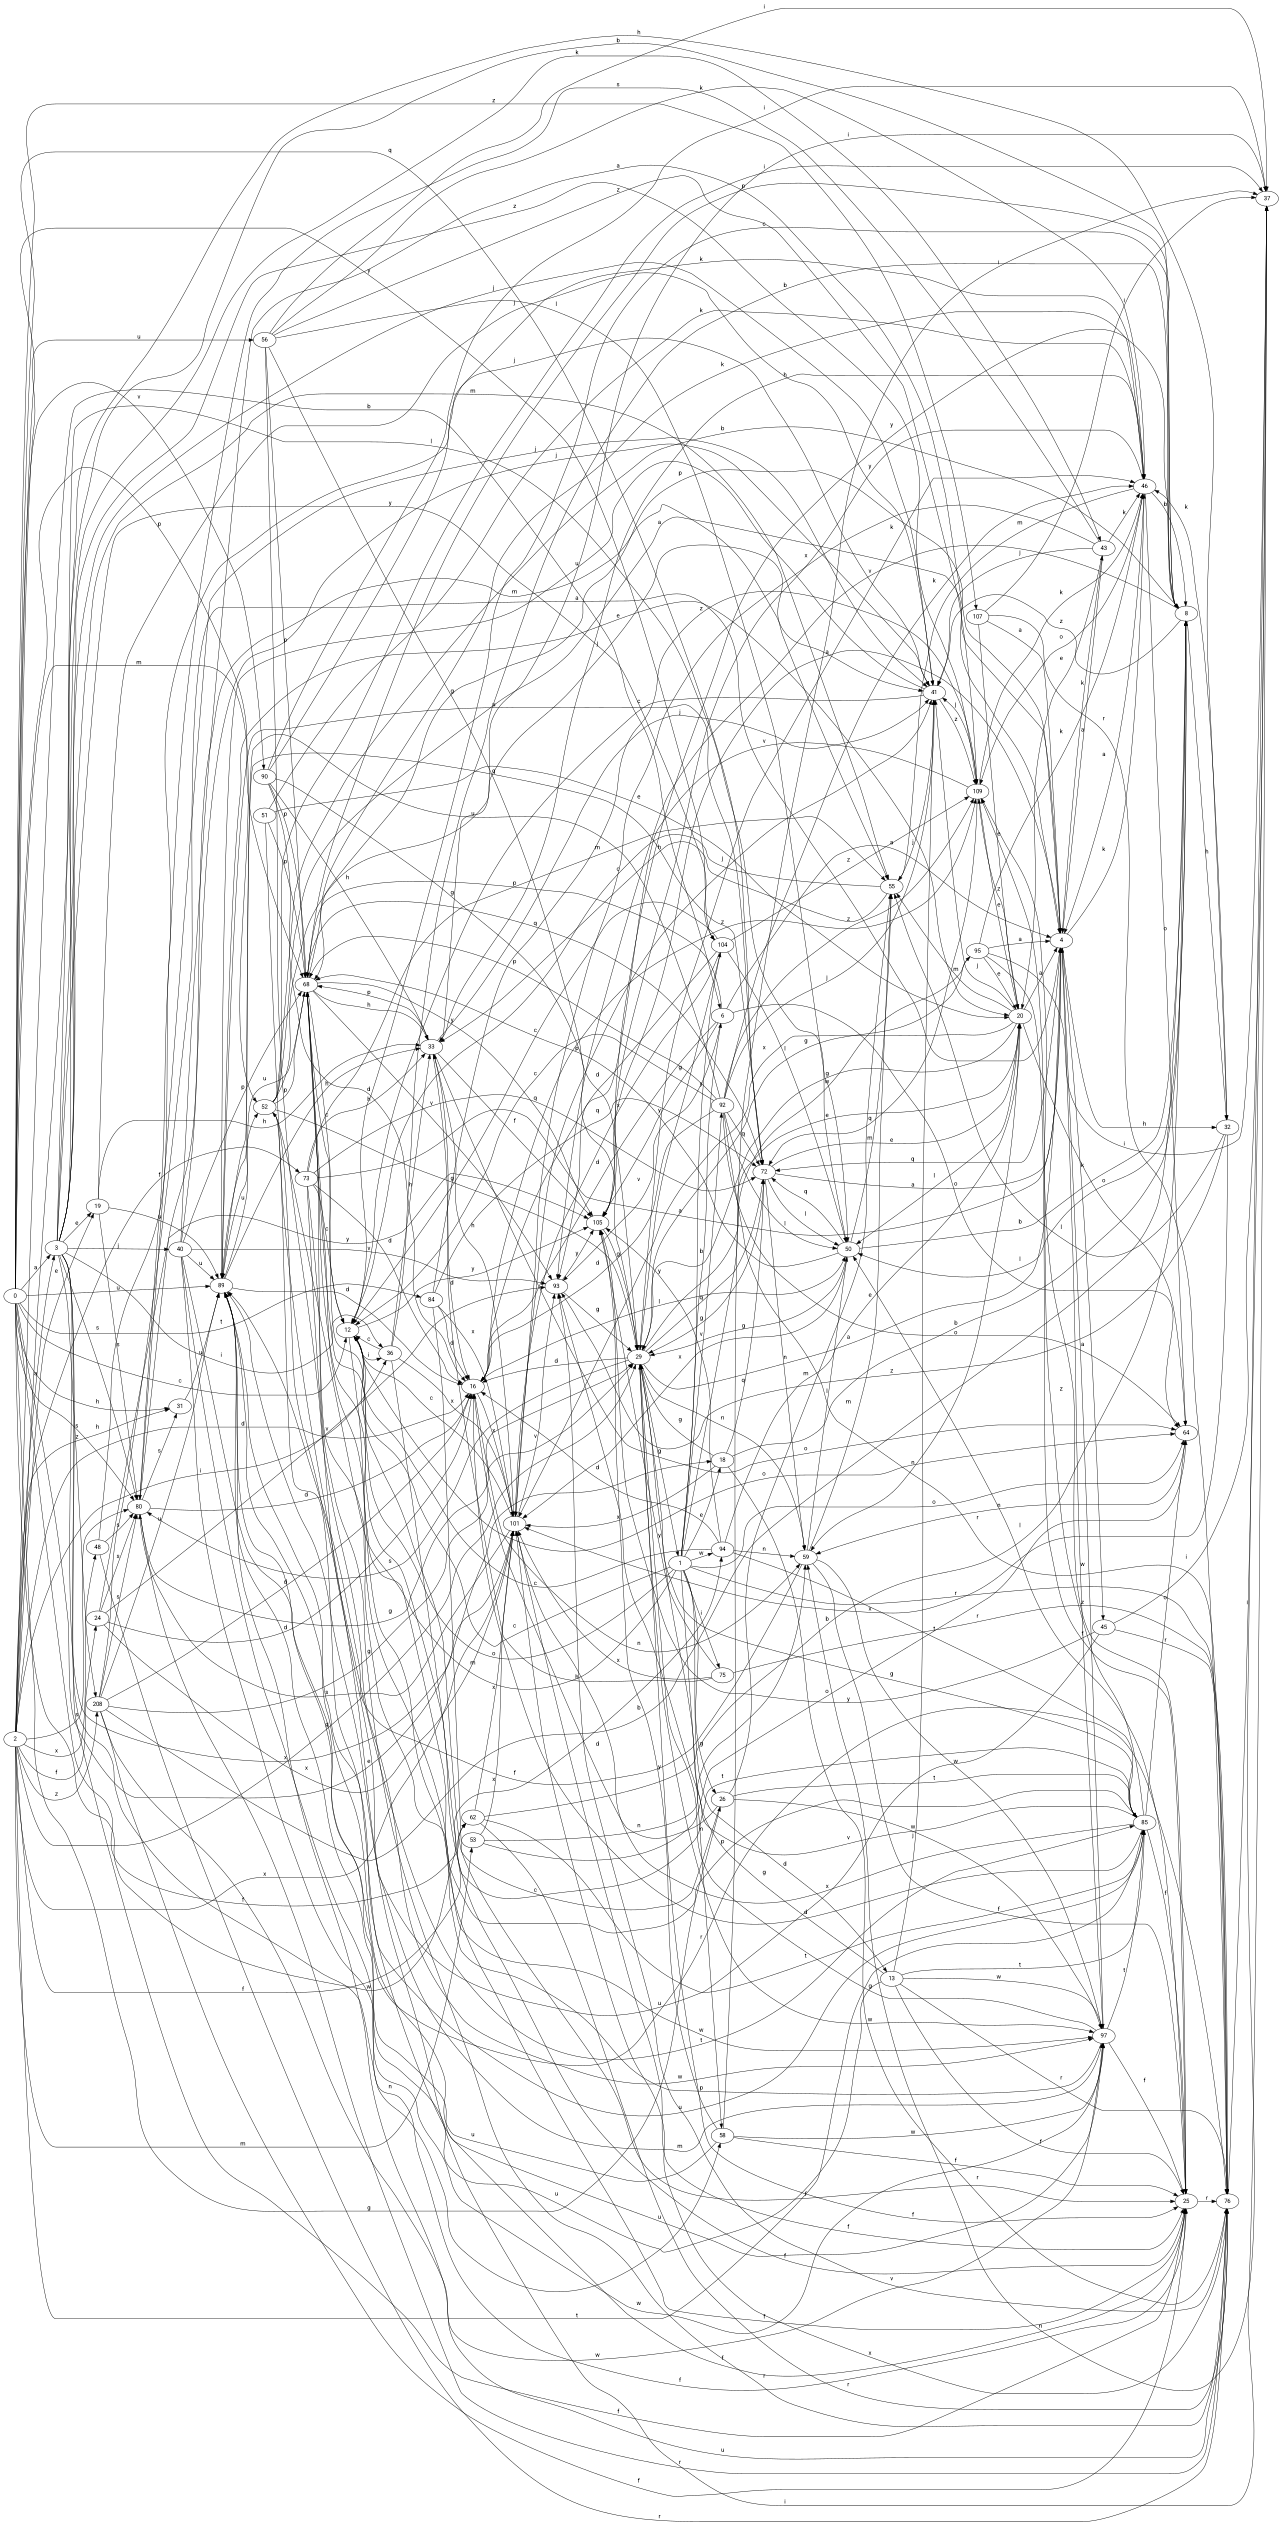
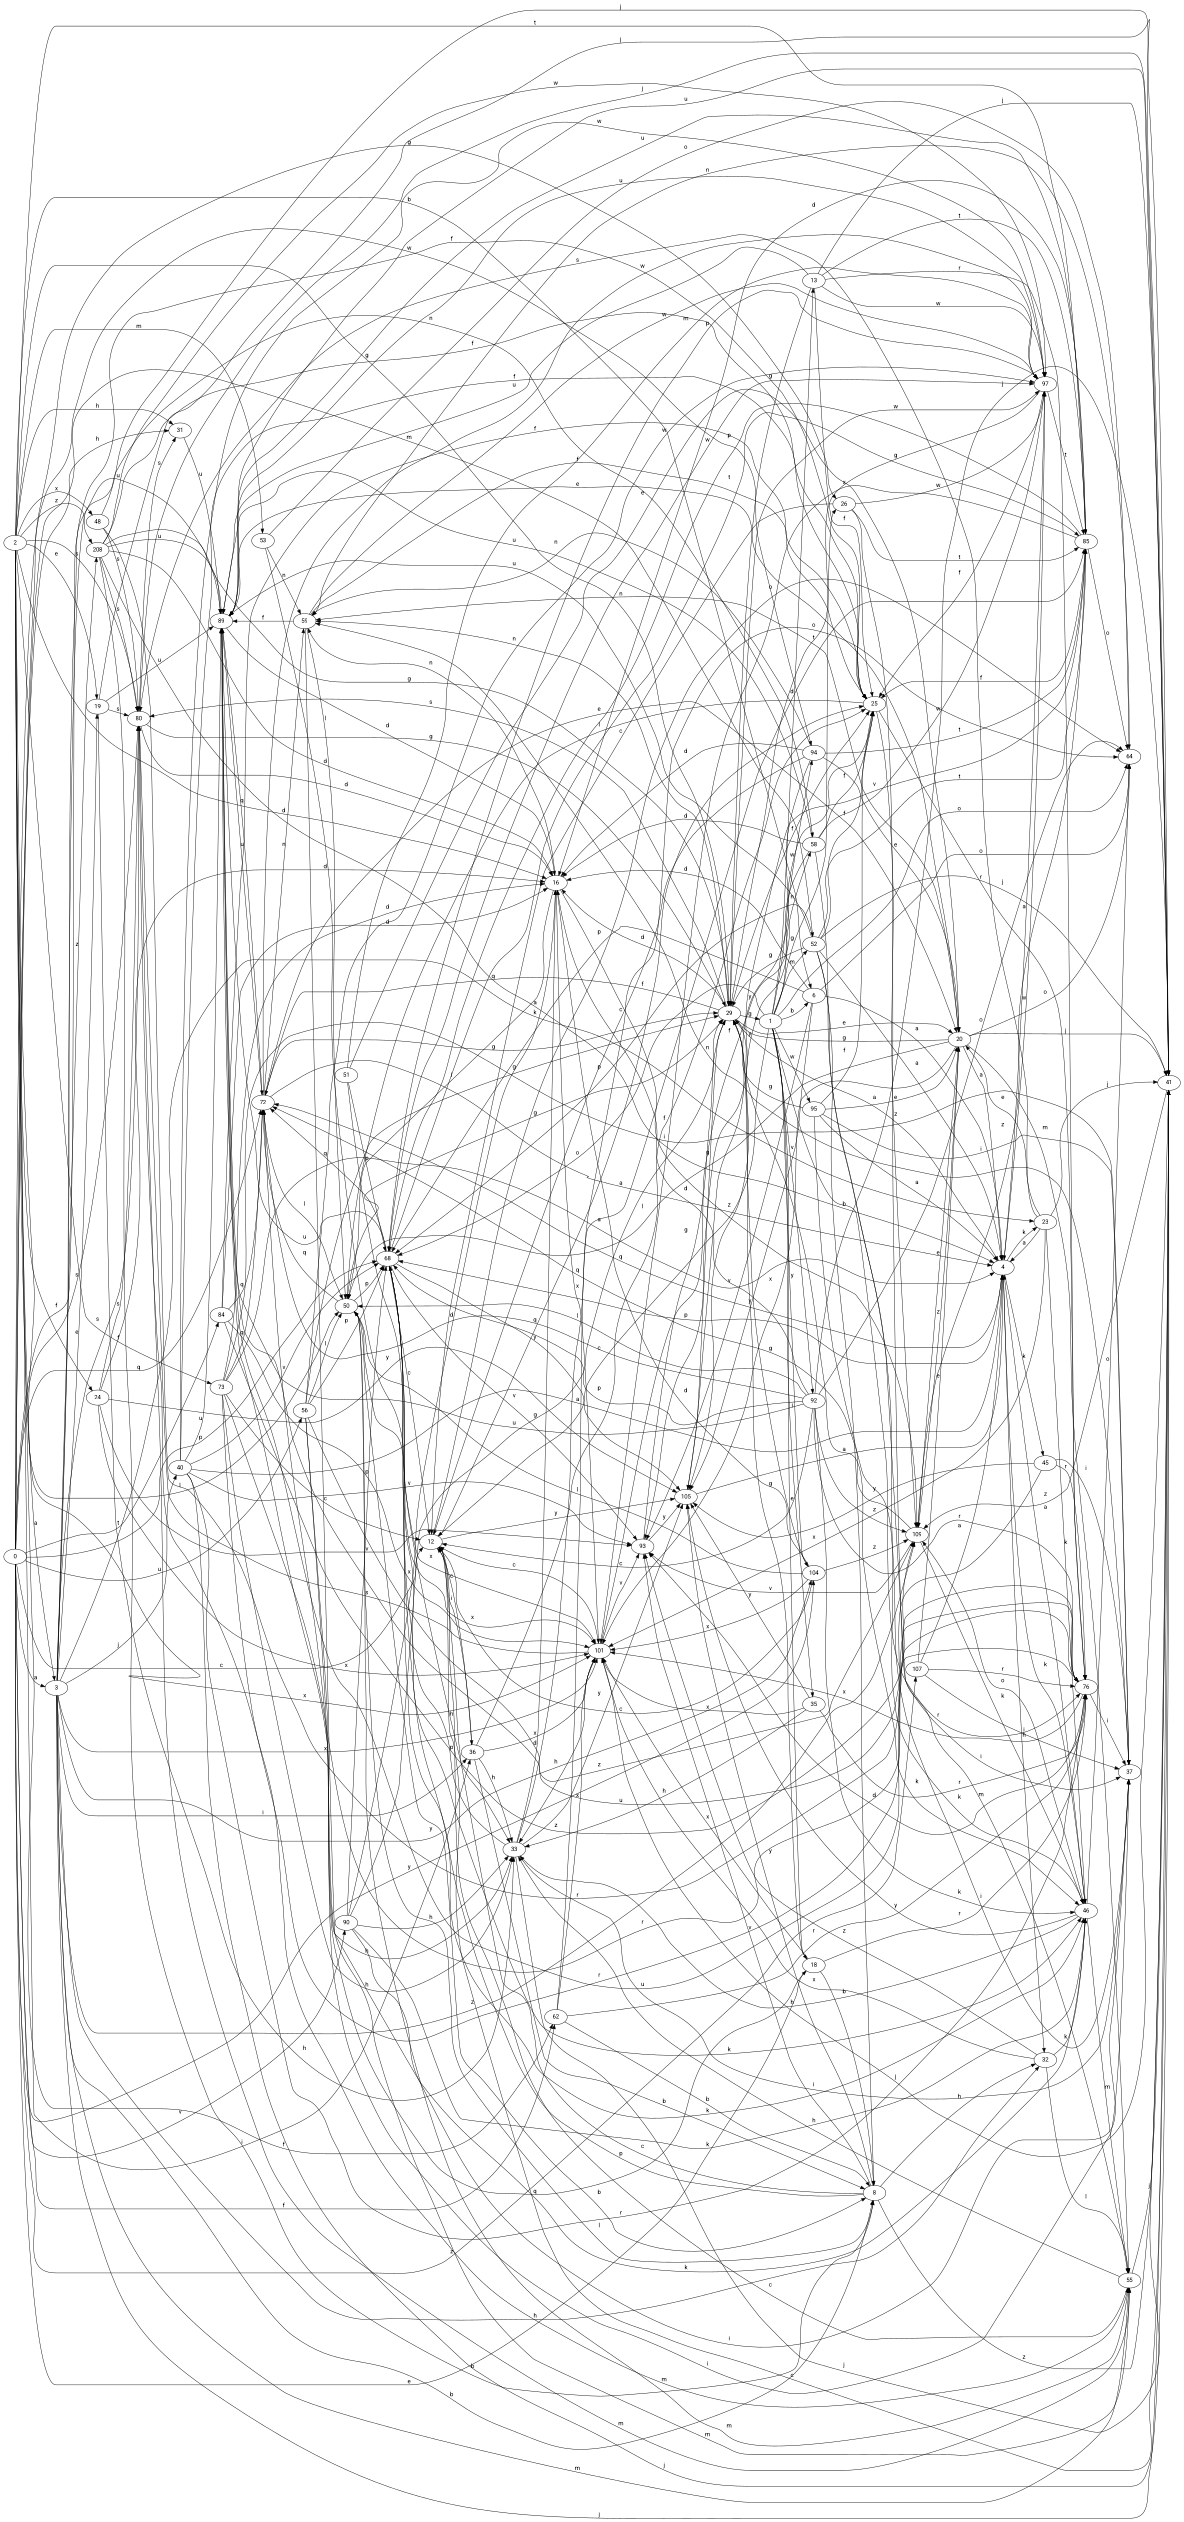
none -> (461, 438)
(1178, 544) -> none
(1104, 548) -> (1045, 1222)
(964, 726) -> none
(243, 1087) -> (284, 1367)
(515, 1121) -> (599, 1693)
(246, 1198) -> (594, 621)
(817, 1661) -> none
(551, 1667) -> (679, 819)
(723, 1675) -> (814, 1704)
(892, 2279) -> (874, 1795)
